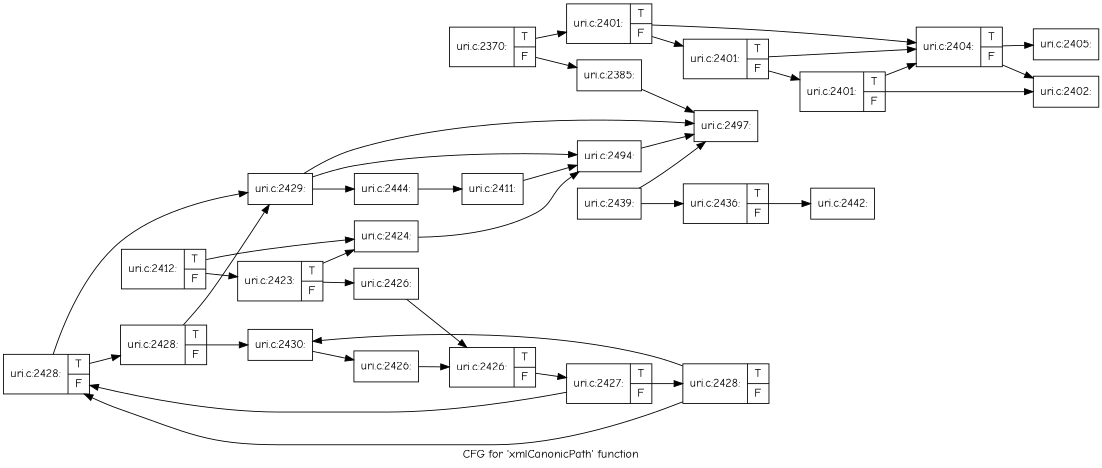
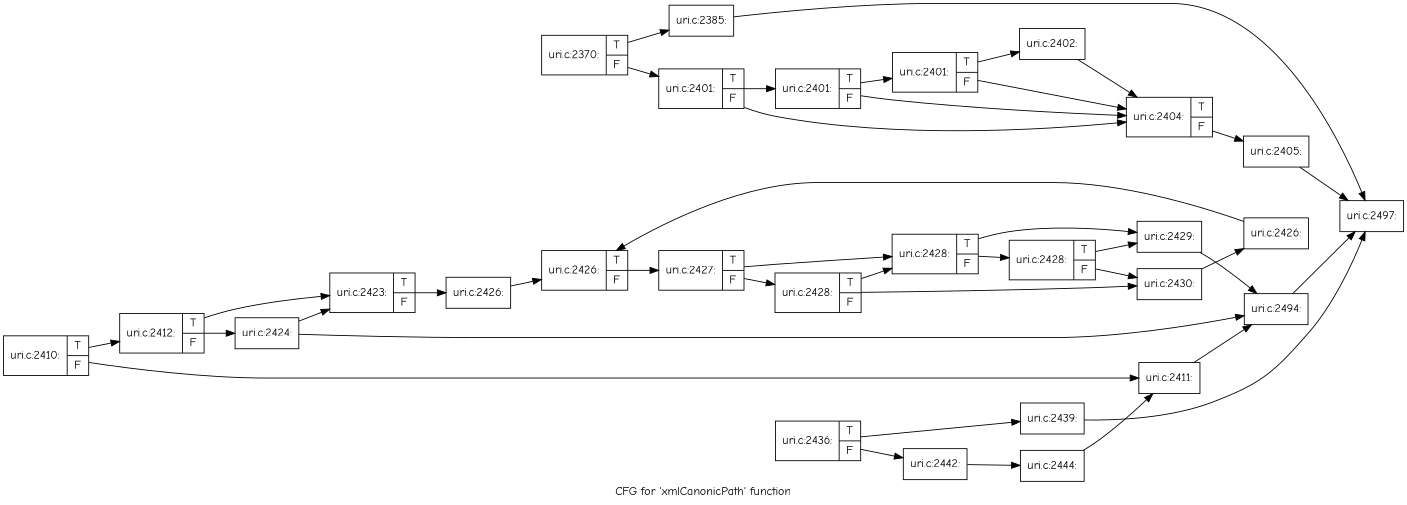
(1014, 70) -> (1104, 76)
(491, 125) -> (1320, 181)
(329, 189) -> (989, 465)
(658, 204) -> (936, 430)
(335, 258) -> (310, 317)
none -> (46, 356)
